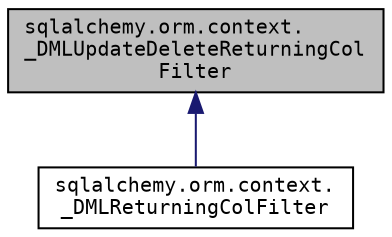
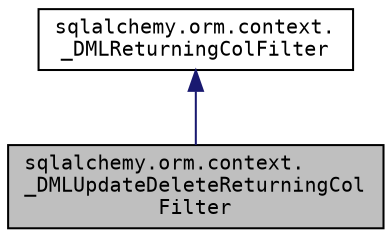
(196, 140) -> (196, 118)
